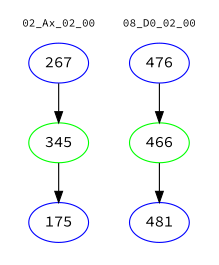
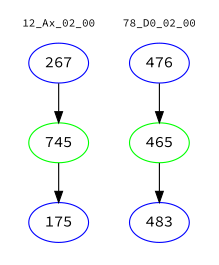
(59, 24) -> (59, 24)
(160, 24) -> (160, 24)
(59, 143) -> (59, 143)
(159, 143) -> (159, 143)
(159, 222) -> (159, 222)
